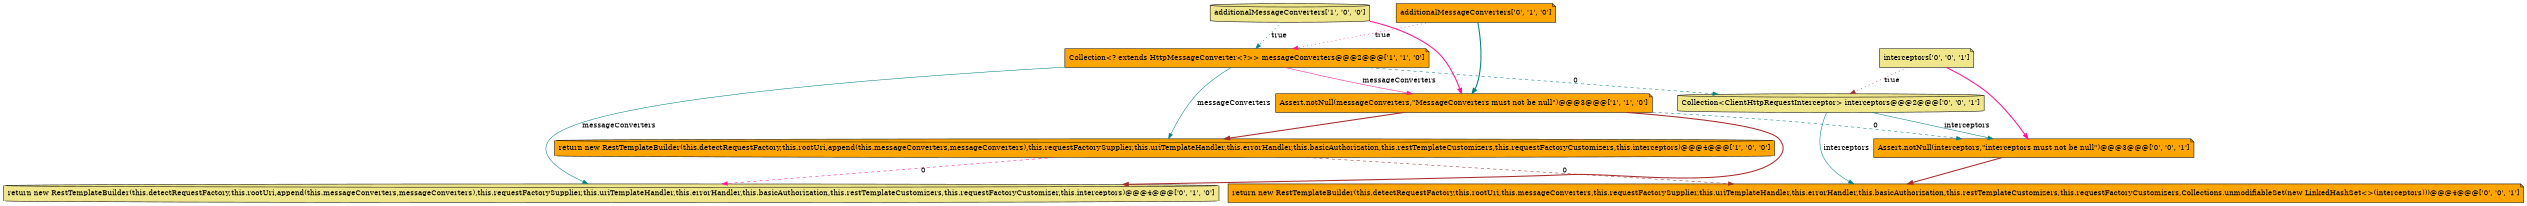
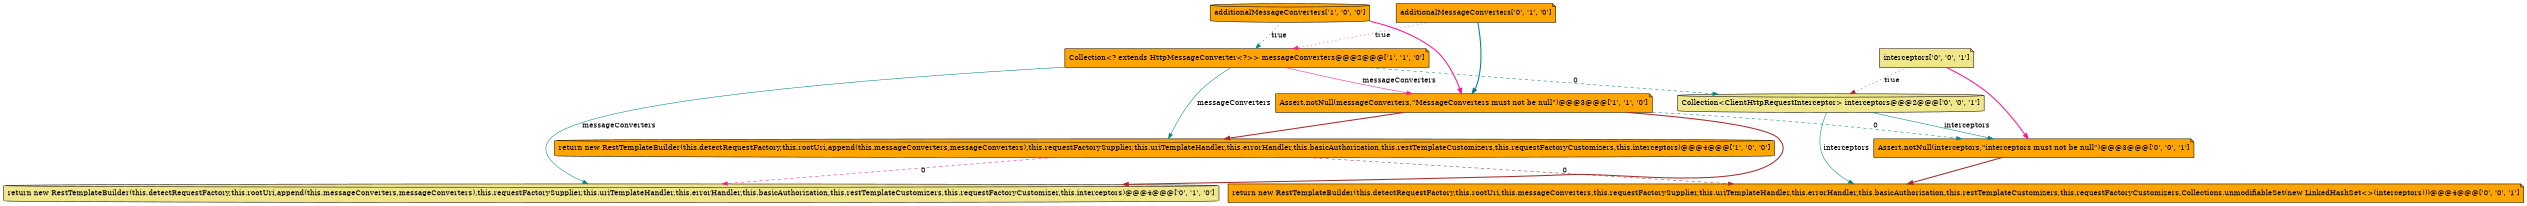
(1290, 13) -> (1290, 13)
